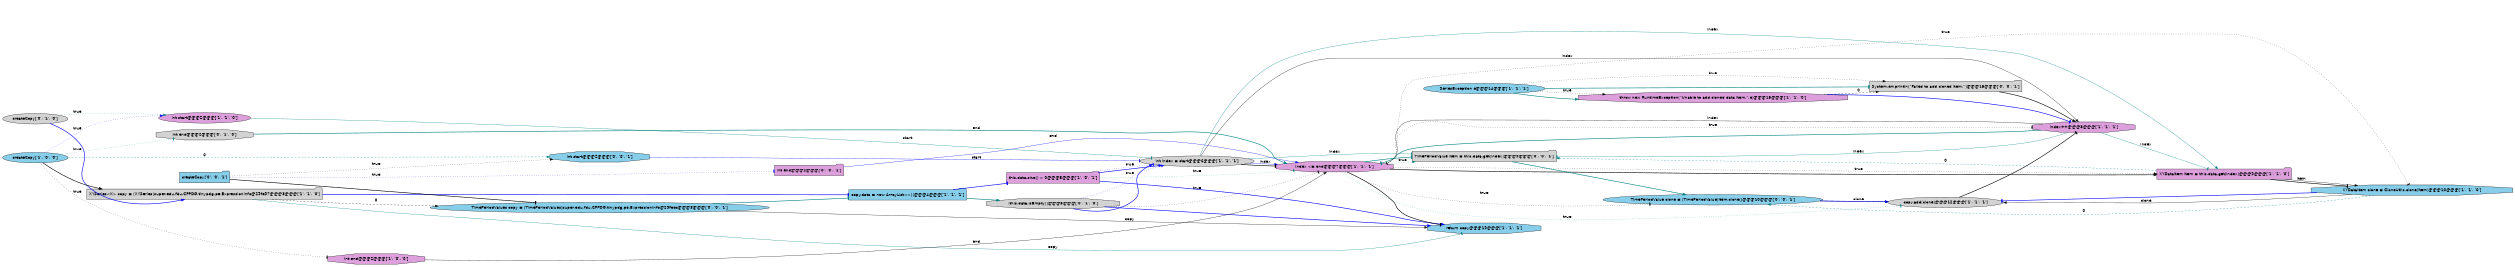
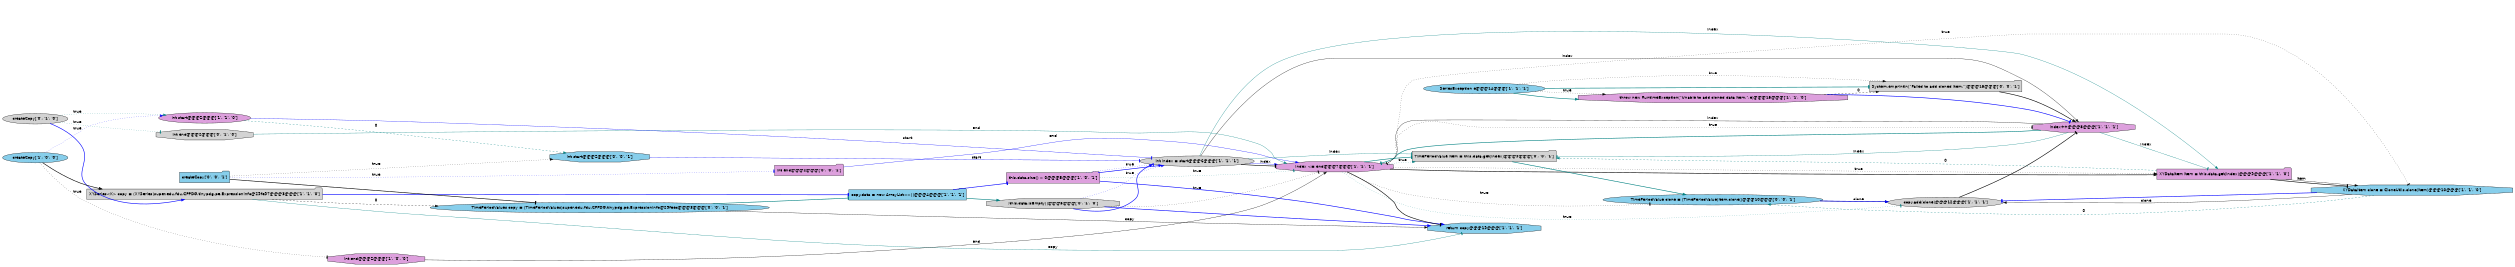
(773, 130) -> (773, 130)
(701, 133) -> (701, 133)
(116, 147) -> (110, 128)
(307, 157) -> (404, 135)
